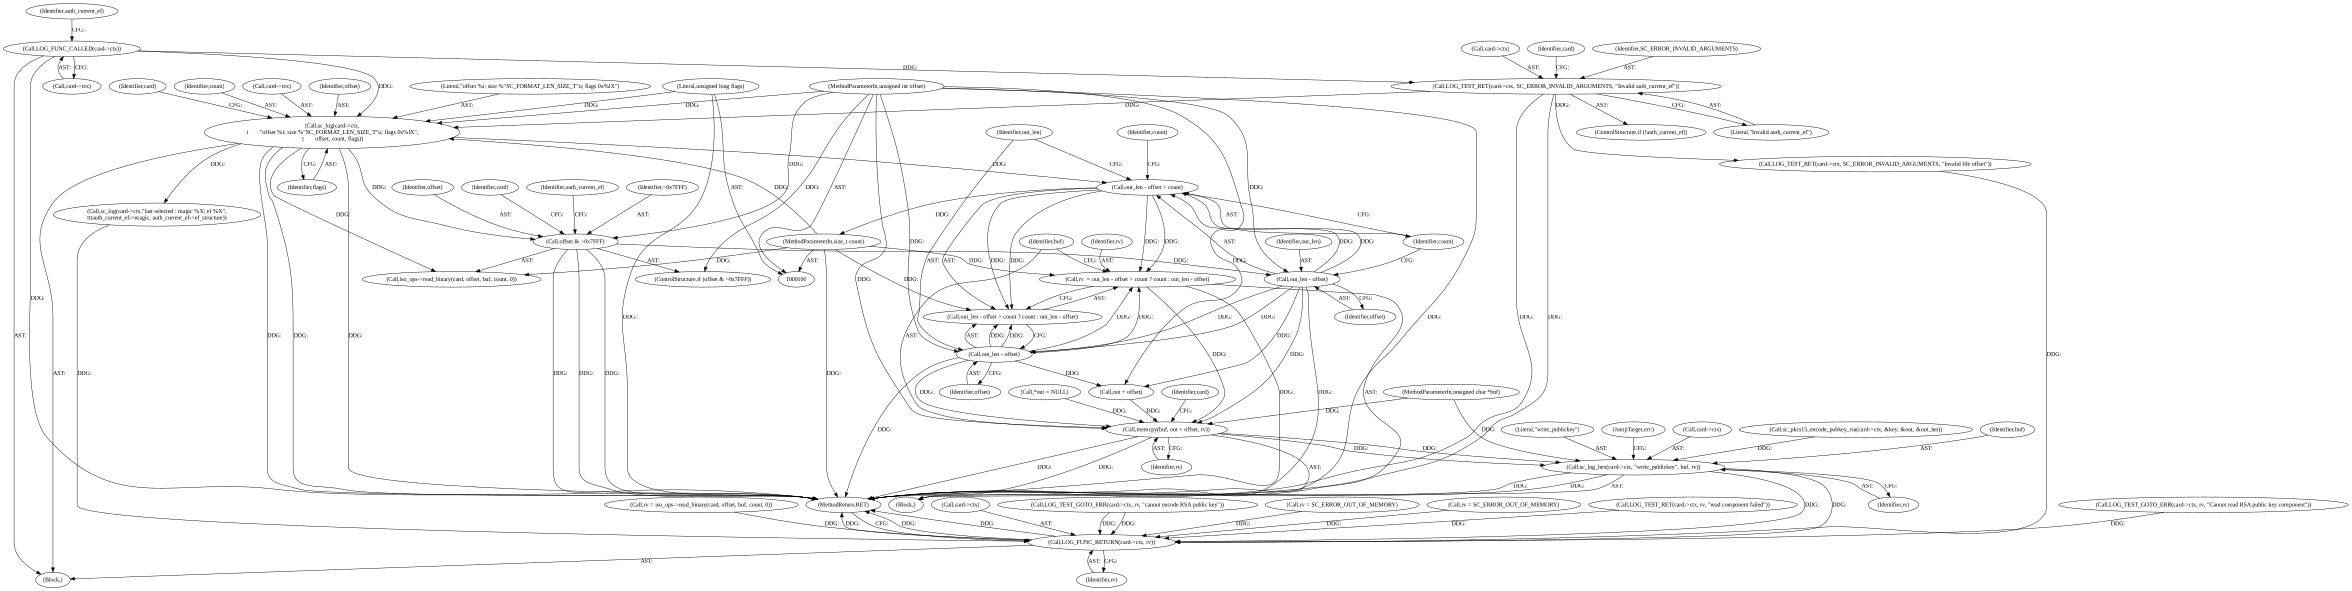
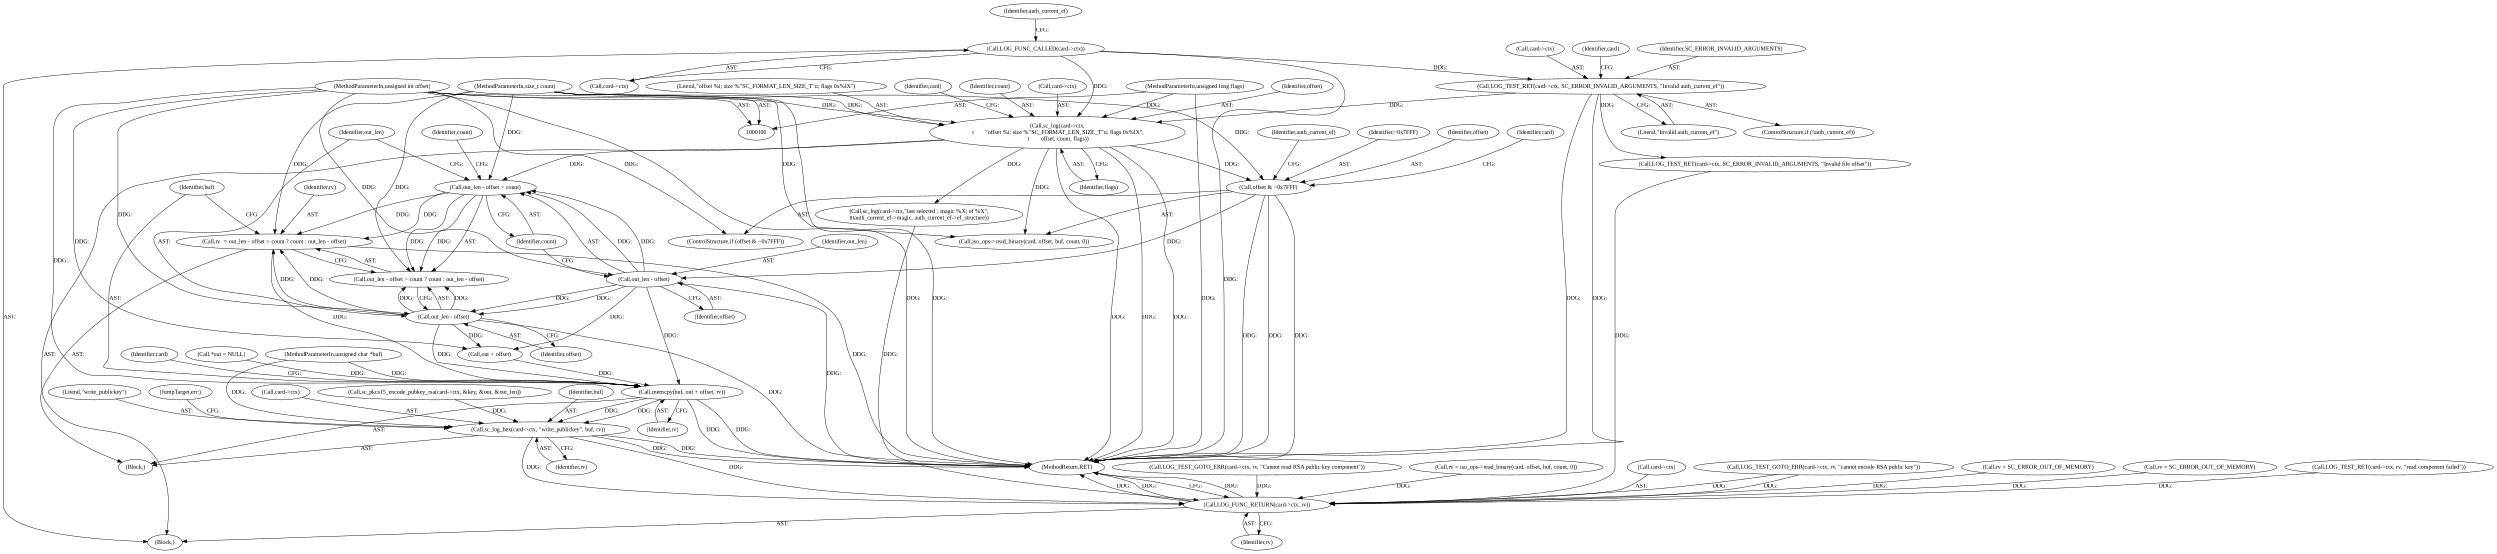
(711, 86) -> (1195, 86)
(974, 197) -> (503, 135)
